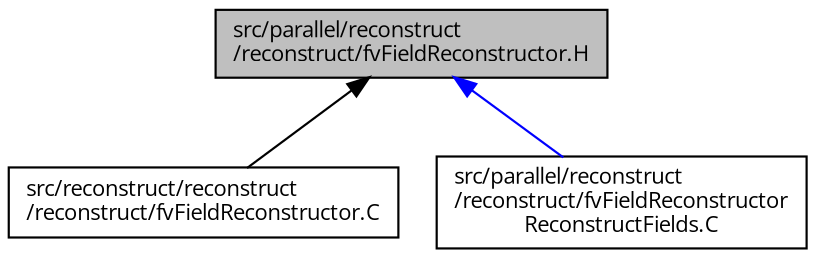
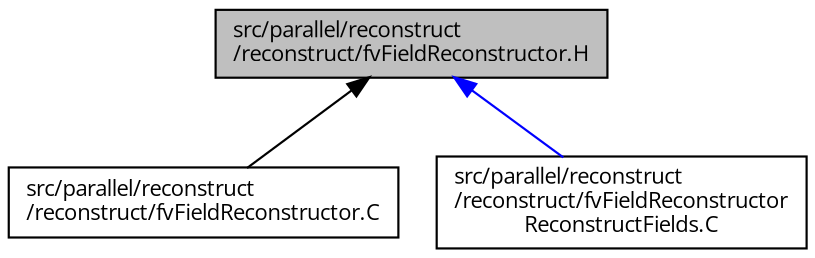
(204, 202) -> (204, 202)
